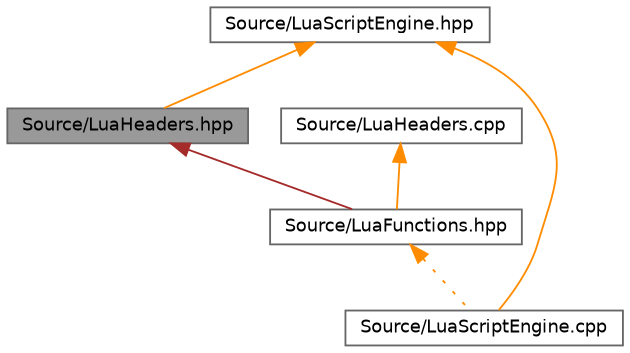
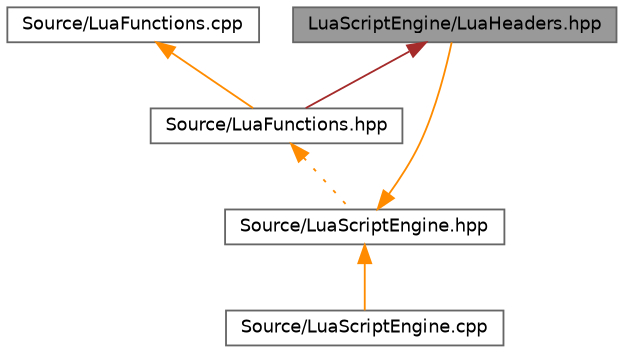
(128, 126) -> (455, 25)
(401, 126) -> (133, 25)
(446, 285) -> (327, 183)
